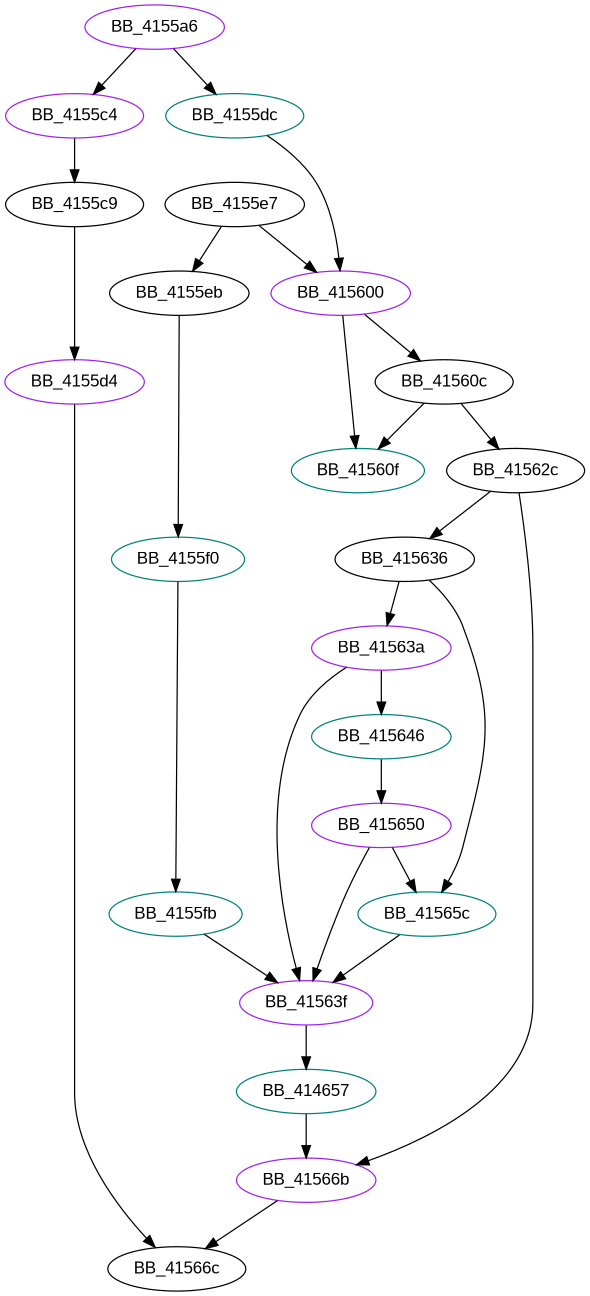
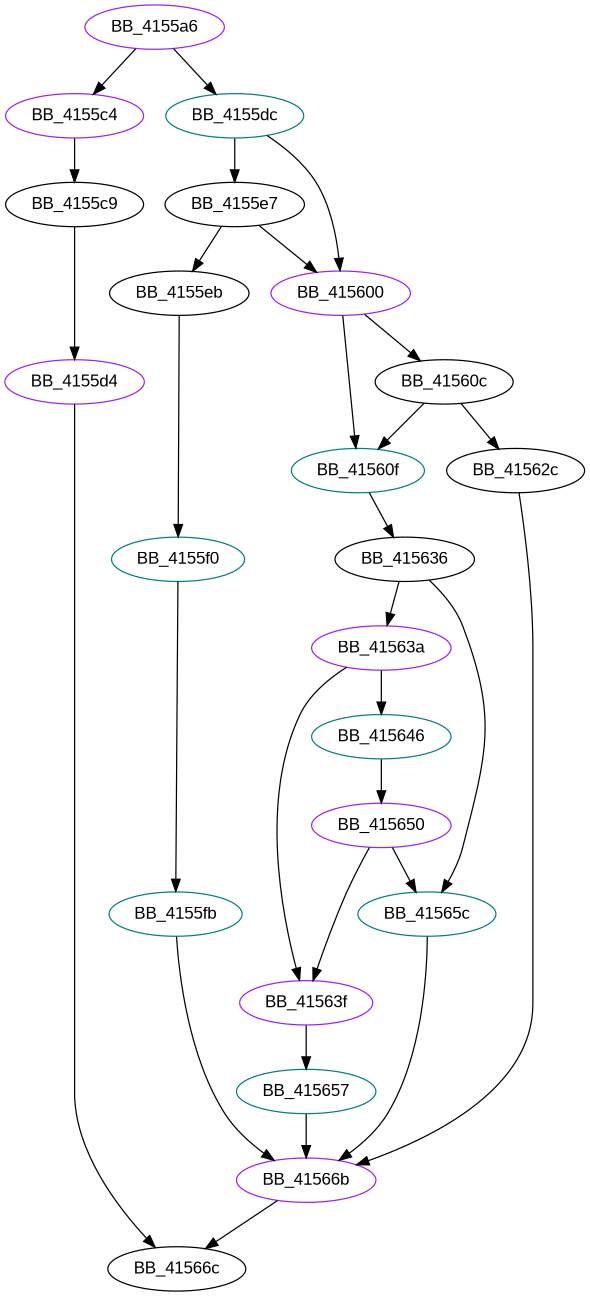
none -> (235, 154)
(465, 511) -> (378, 509)
(236, 955) -> (198, 1055)
(371, 955) -> (412, 1055)
(306, 1092) -> (306, 1092)
